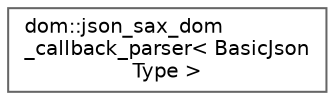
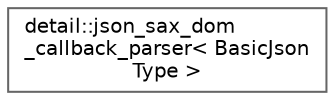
(167, 50) -> (167, 50)
